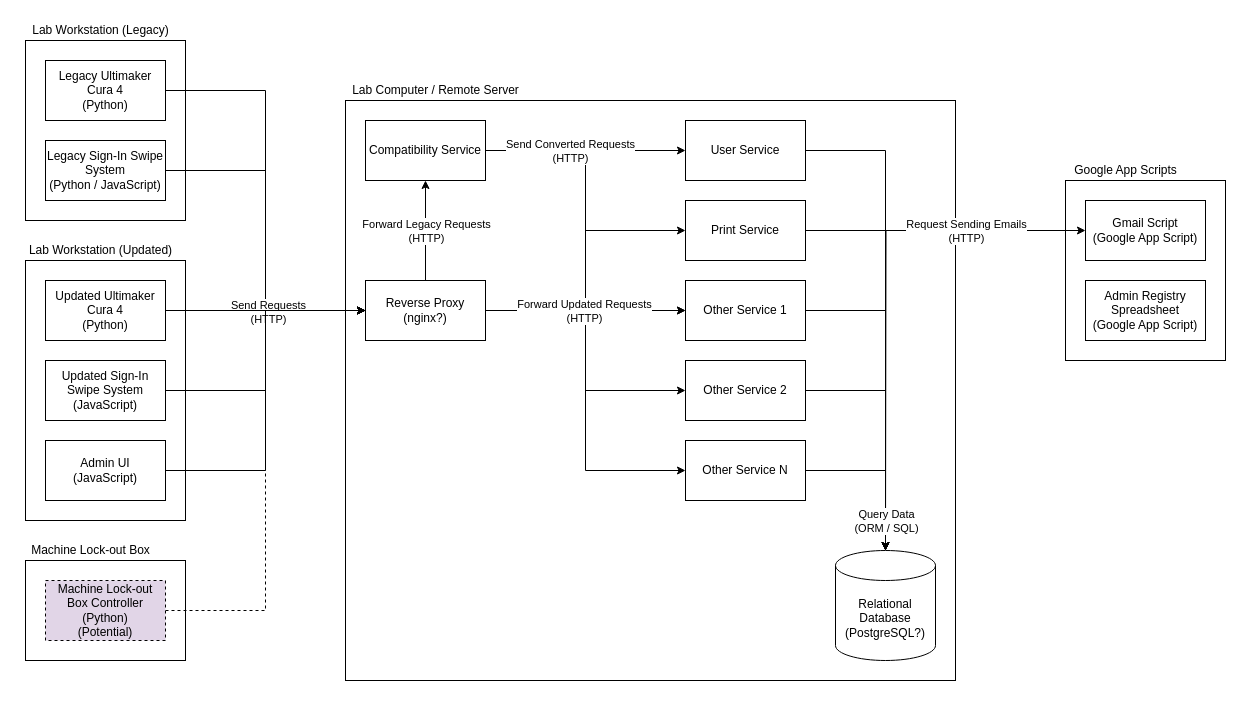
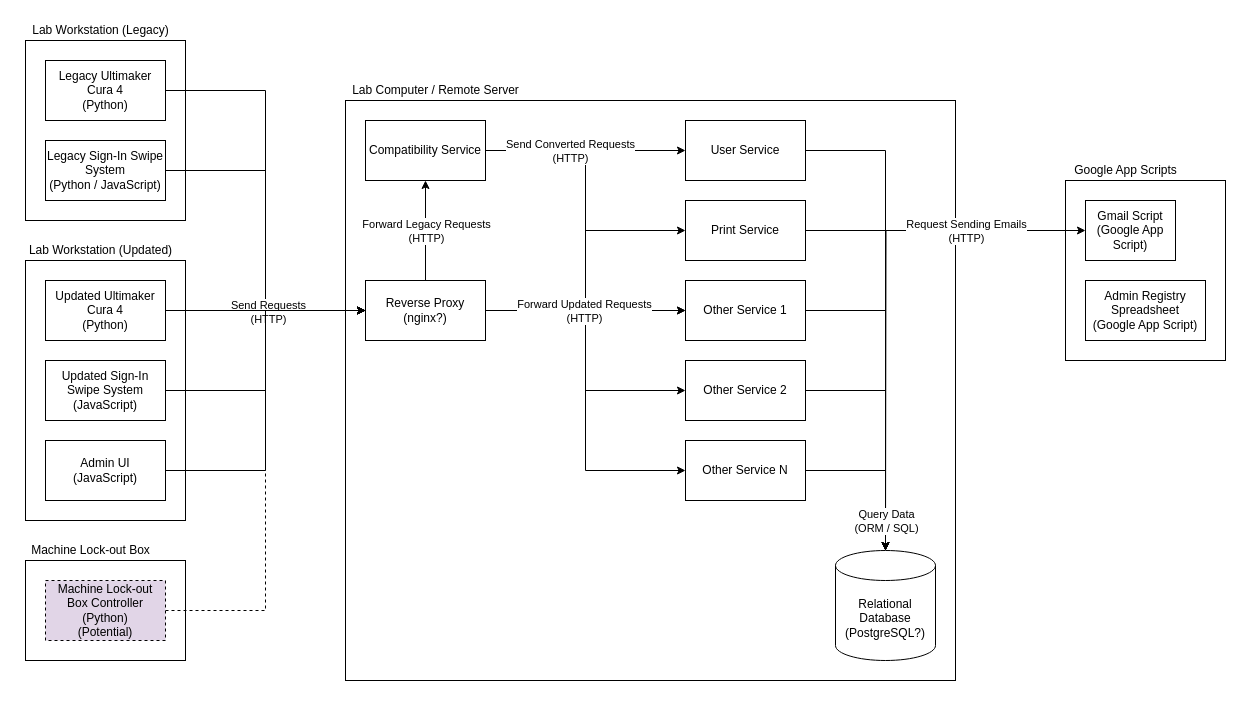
(1146, 231) -> (1131, 231)
